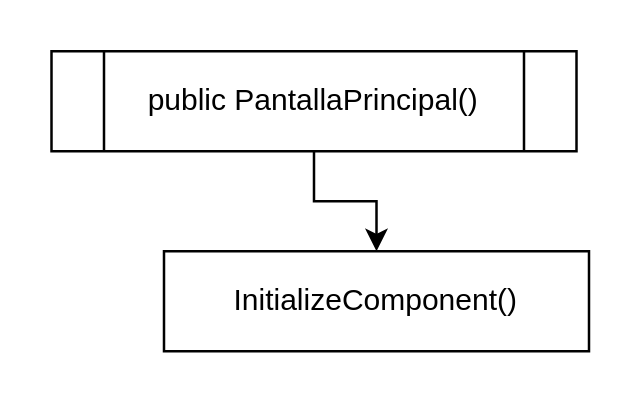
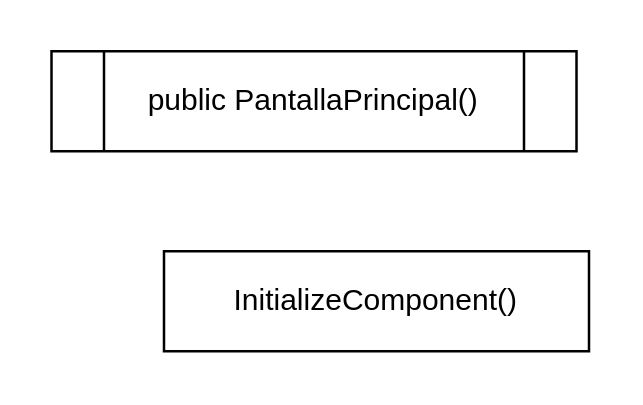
(337, 201) -> none
